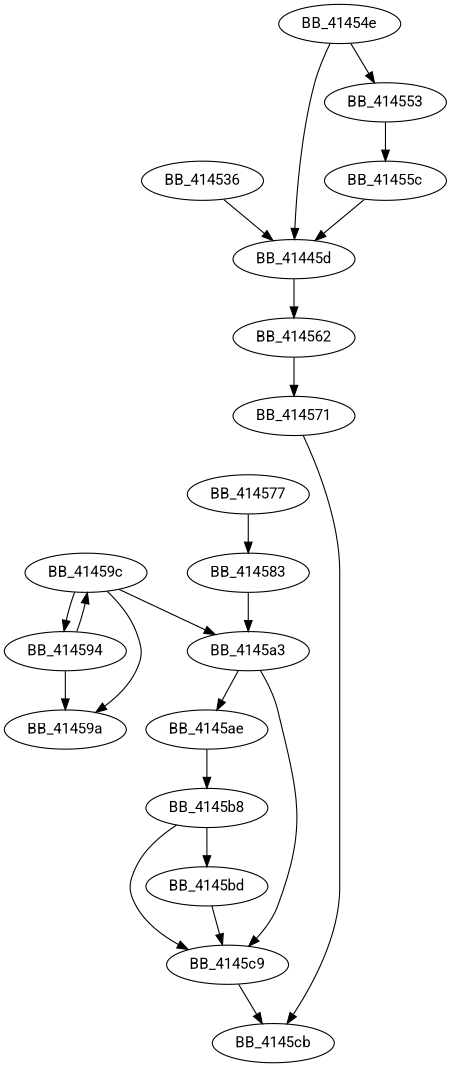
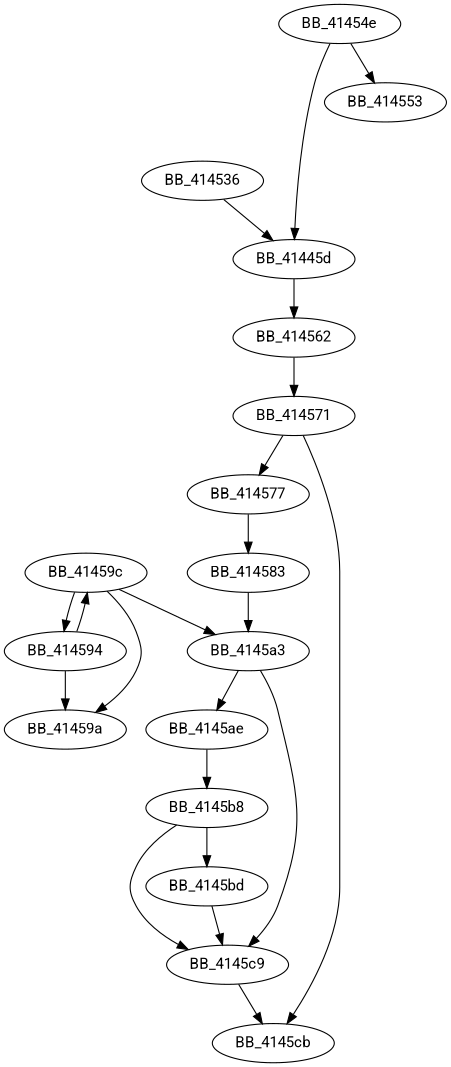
(385, 181) -> none
none -> (274, 450)
